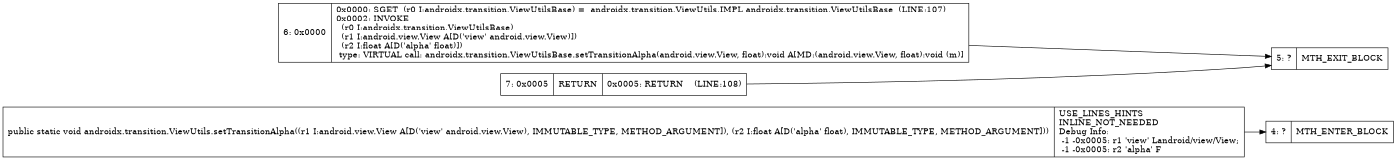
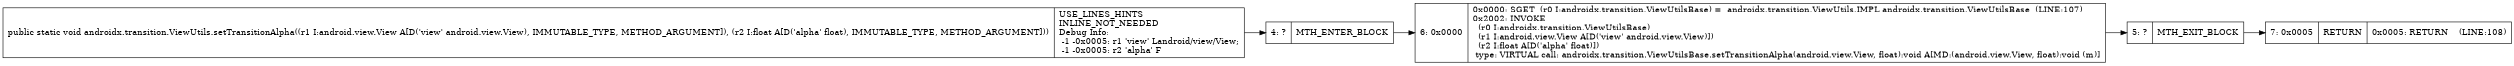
(376, 19) -> (1512, 19)
none -> (1401, 33)
(1006, 79) -> (2251, 33)
